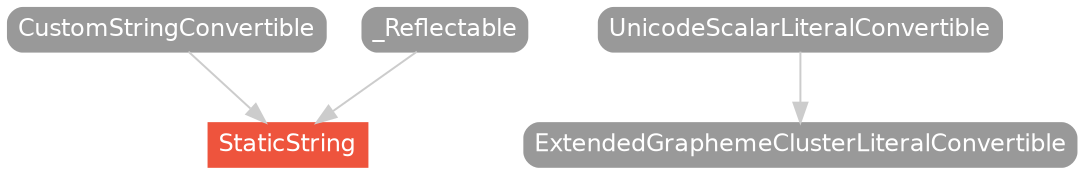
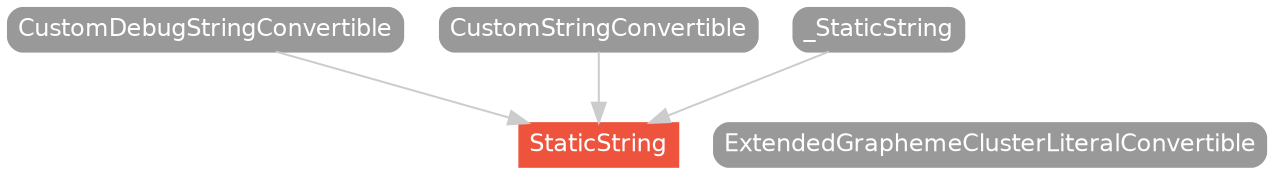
none -> (206, 30)
(445, 30) -> (879, 30)
(800, 30) -> none
